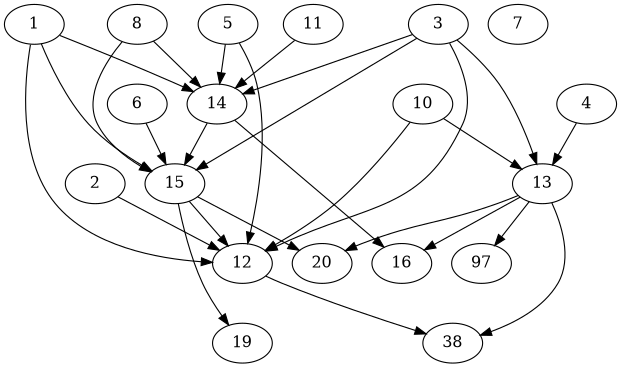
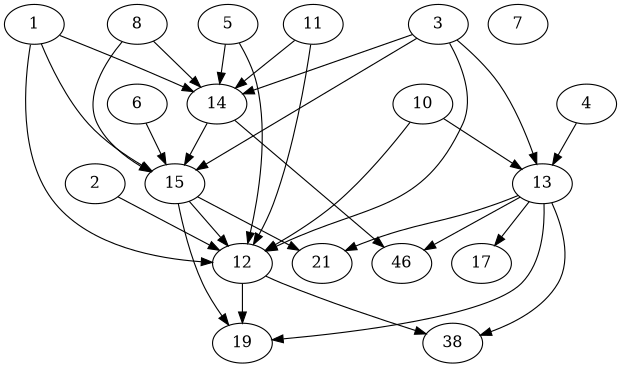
none -> (292, 142)
(322, 263) -> (322, 263)
(402, 263) -> (402, 263)
(482, 263) -> (482, 263)
none -> (242, 298)
none -> (447, 314)
